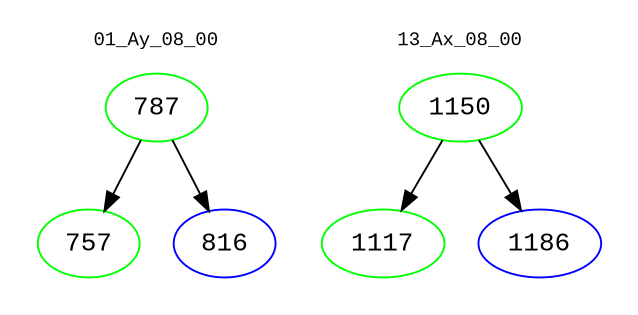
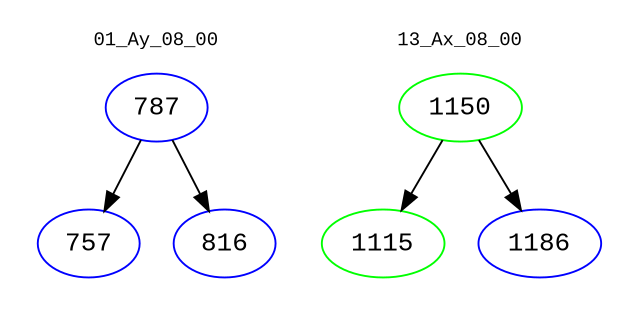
(157, 108) -> (157, 108)
(89, 243) -> (89, 243)
(383, 243) -> (383, 243)
